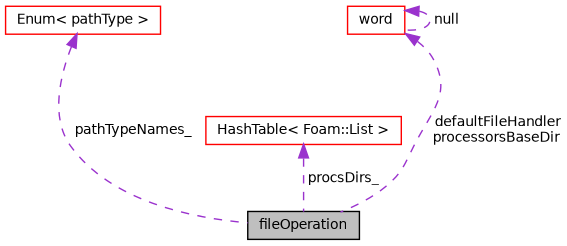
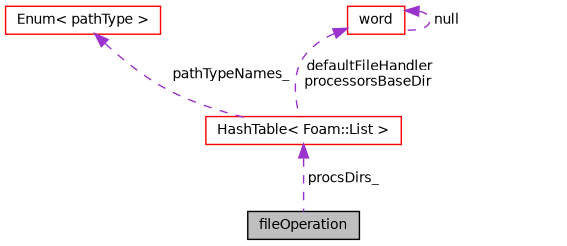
(418, 139) -> (298, 67)
(105, 179) -> (169, 90)
